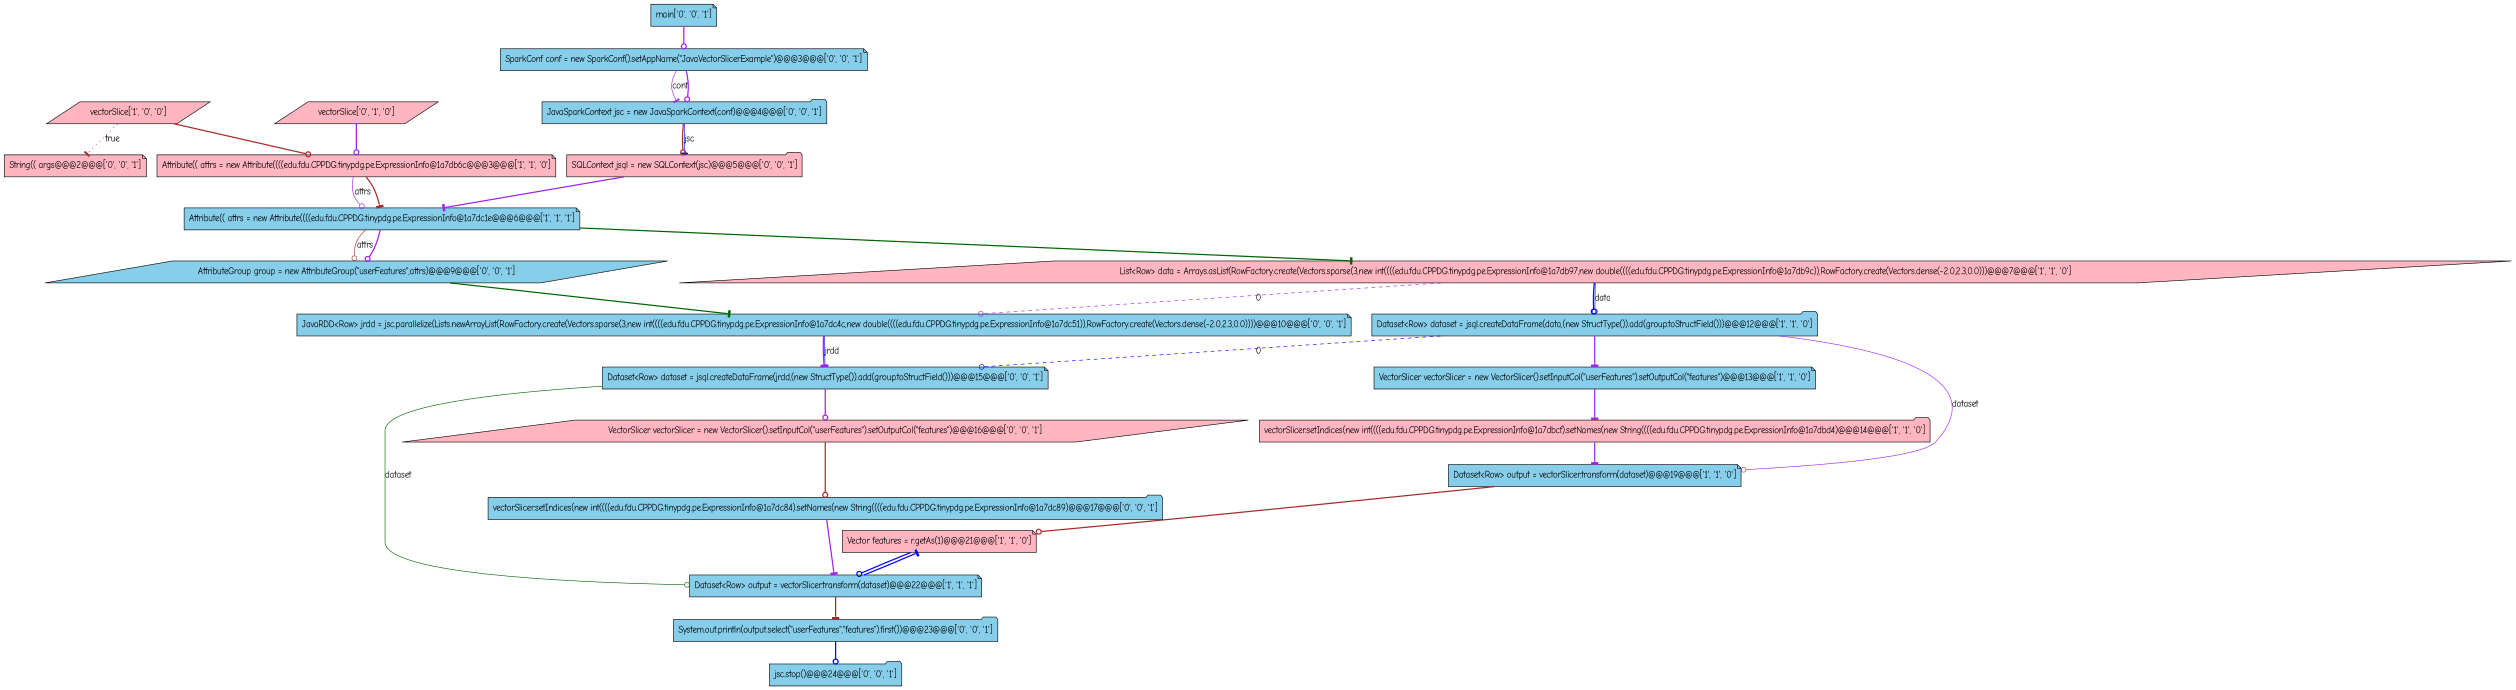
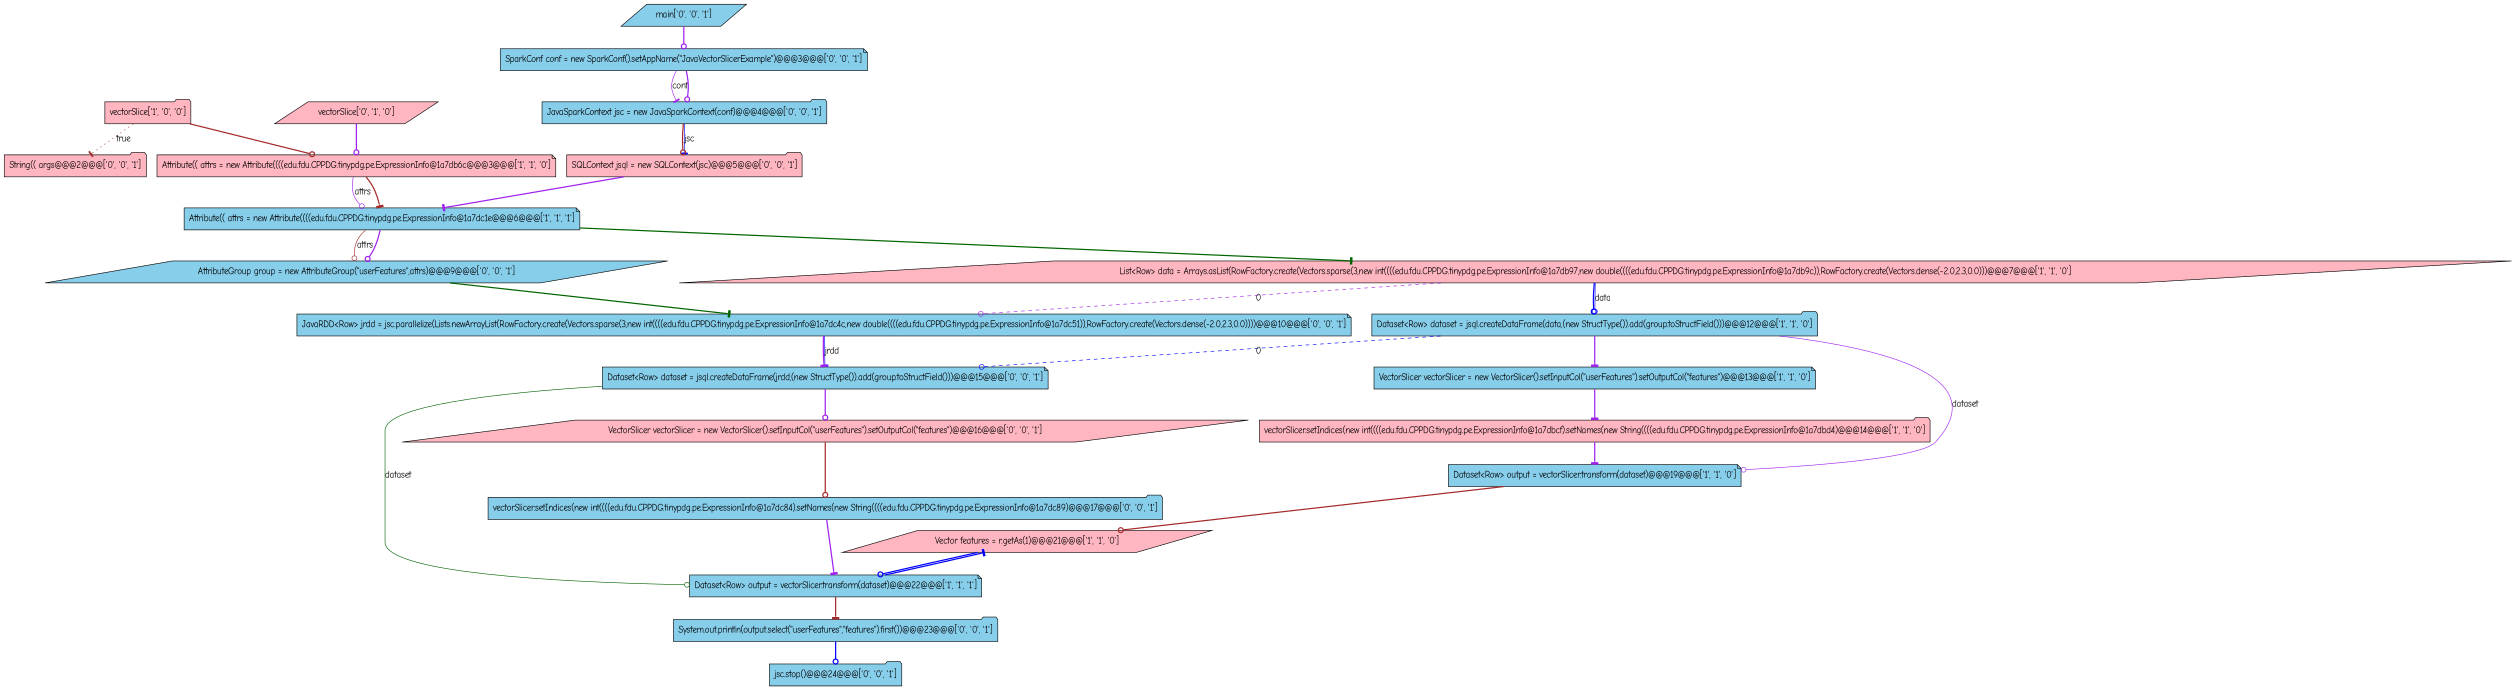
(684, 15) -> (684, 15)
(128, 113) -> (148, 113)
(75, 166) -> (75, 166)
(939, 541) -> (1027, 541)
